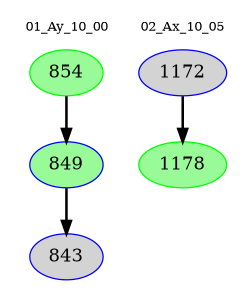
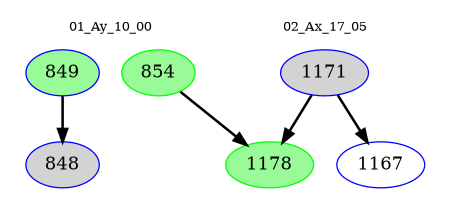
(183, 27) -> (325, 27)
(183, 73) -> (325, 73)
(66, 113) -> (197, 105)
none -> (381, 165)
(66, 257) -> (63, 165)
